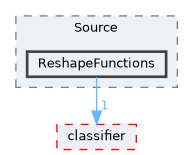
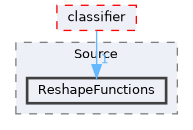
(97, 96) -> (97, 51)
